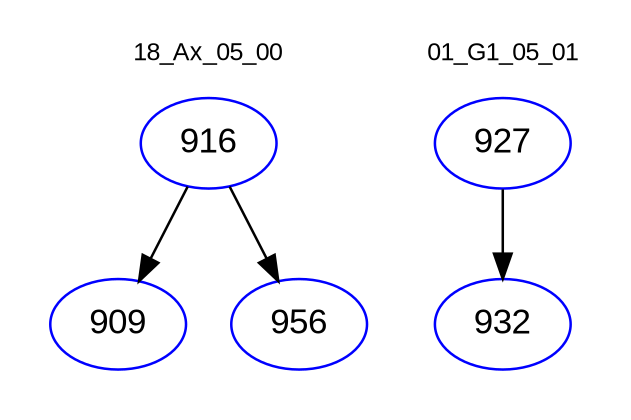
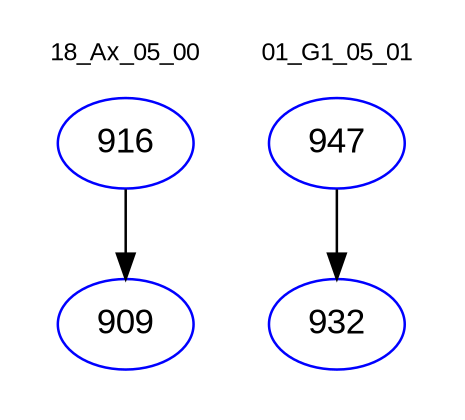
(503, 143) -> (337, 143)
(299, 324) -> none
